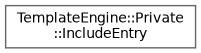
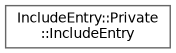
(101, 27) -> (88, 27)
